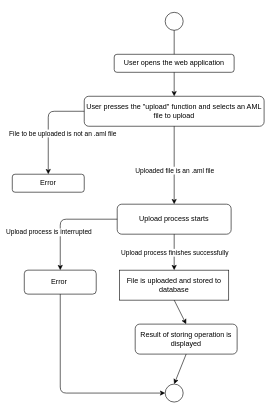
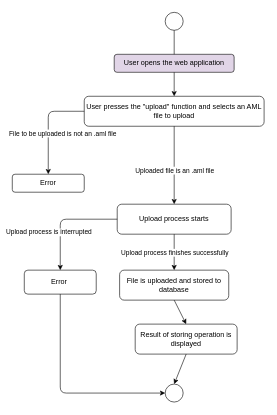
(174, 63) -> (174, 63)
(174, 285) -> (174, 285)
